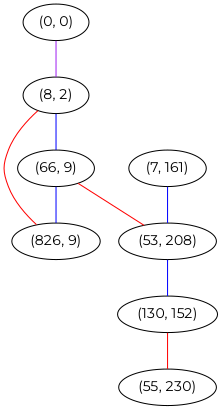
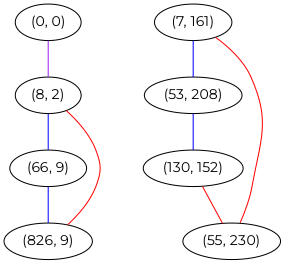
none -> (262, 124)
(111, 204) -> none
